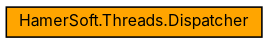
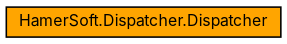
(134, 22) -> (144, 22)
